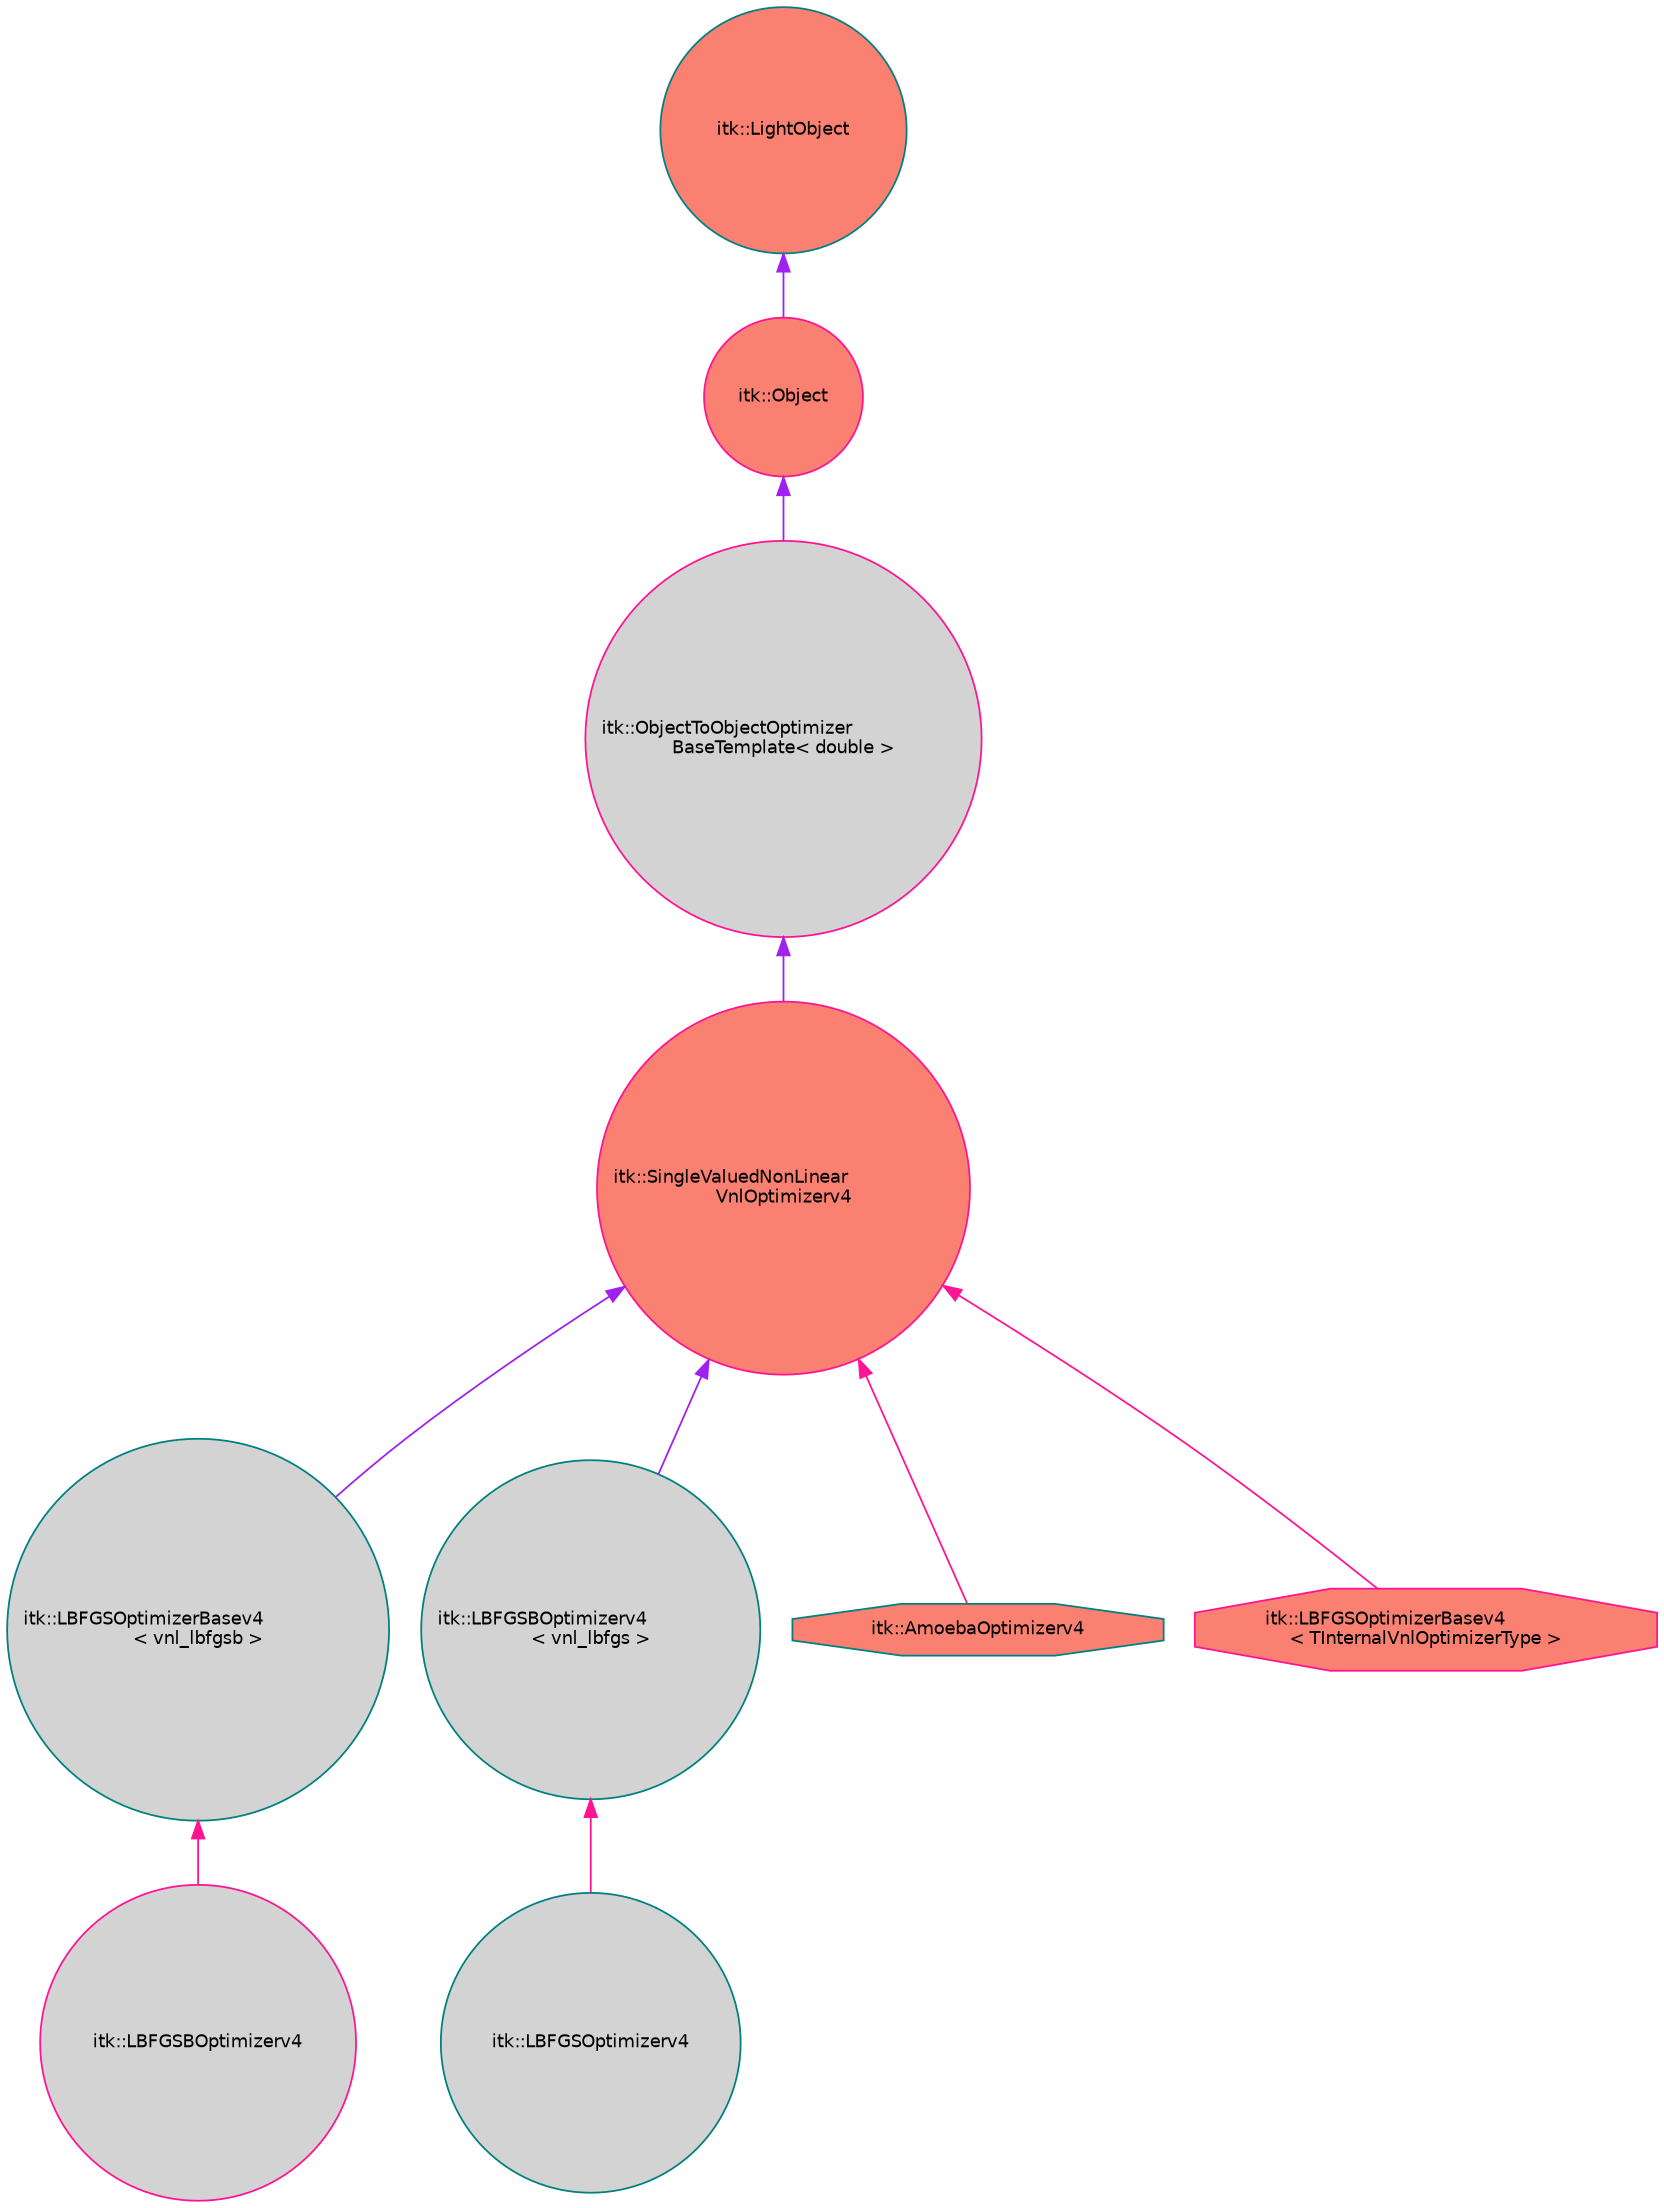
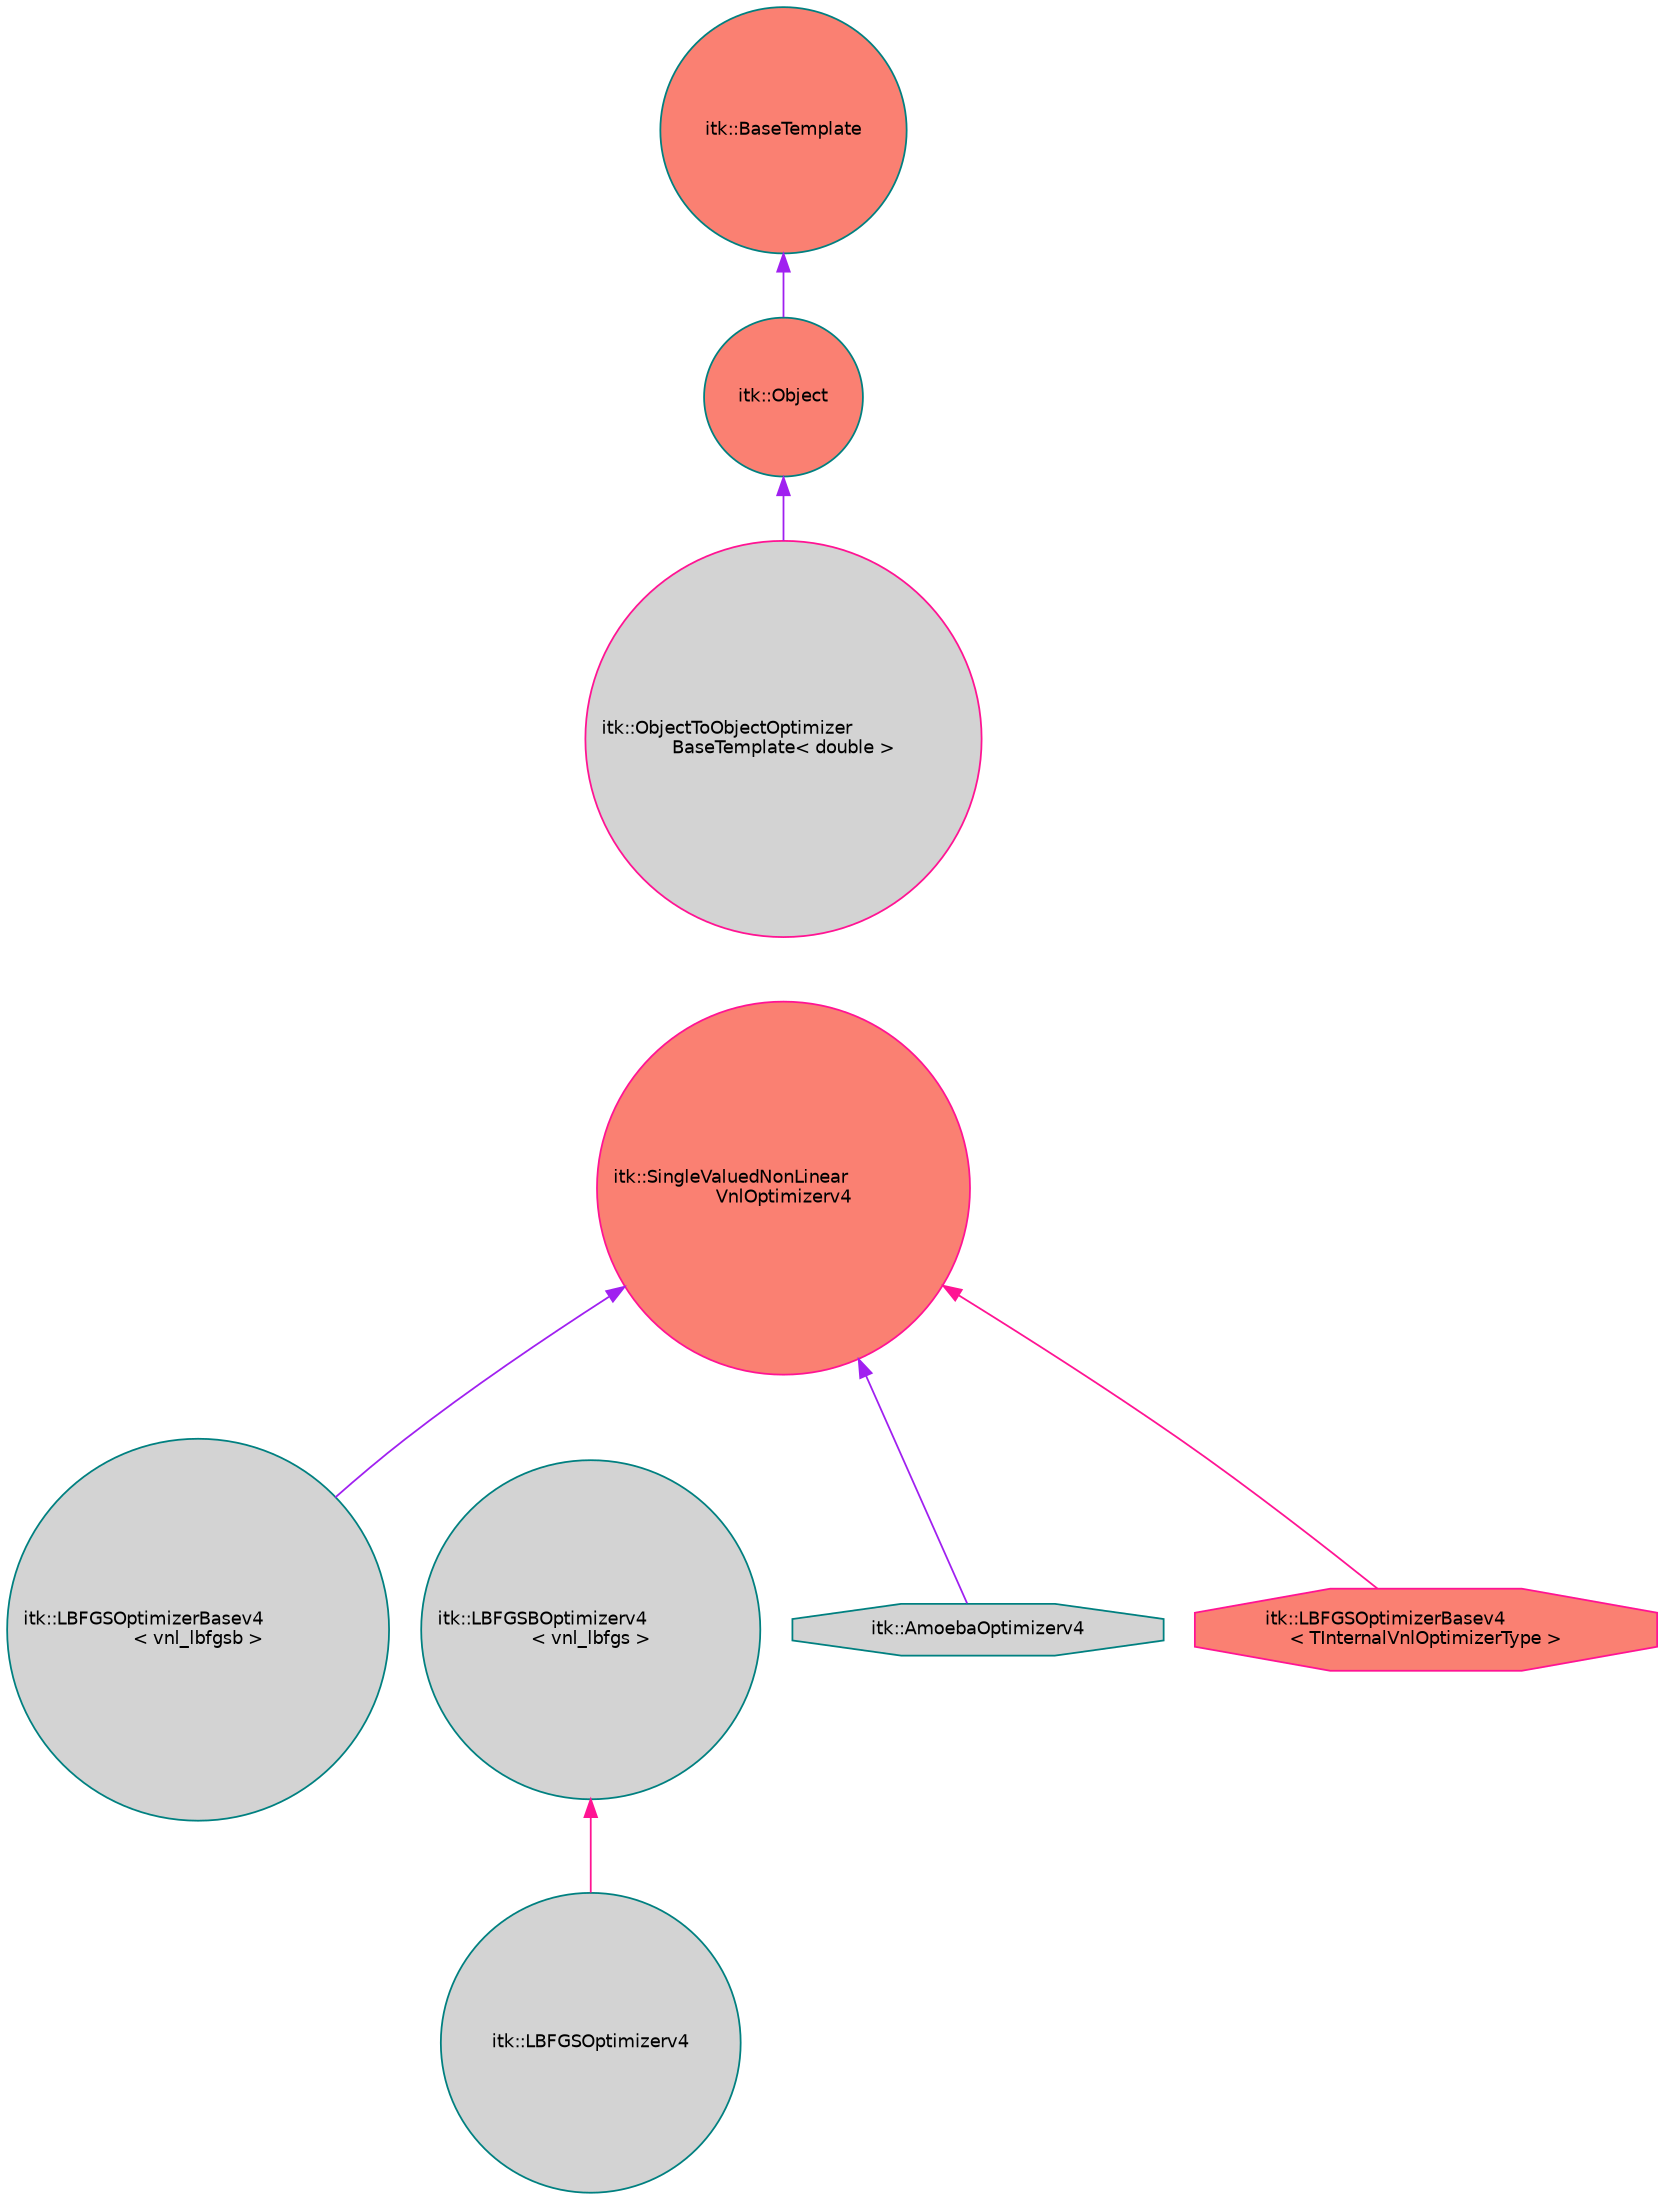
(783, 130) -> (783, 130)
(783, 397) -> (783, 397)
(783, 978) -> none
(680, 1425) -> none
(917, 1489) -> (917, 1489)
(978, 1630) -> (978, 1630)
(198, 2043) -> none
